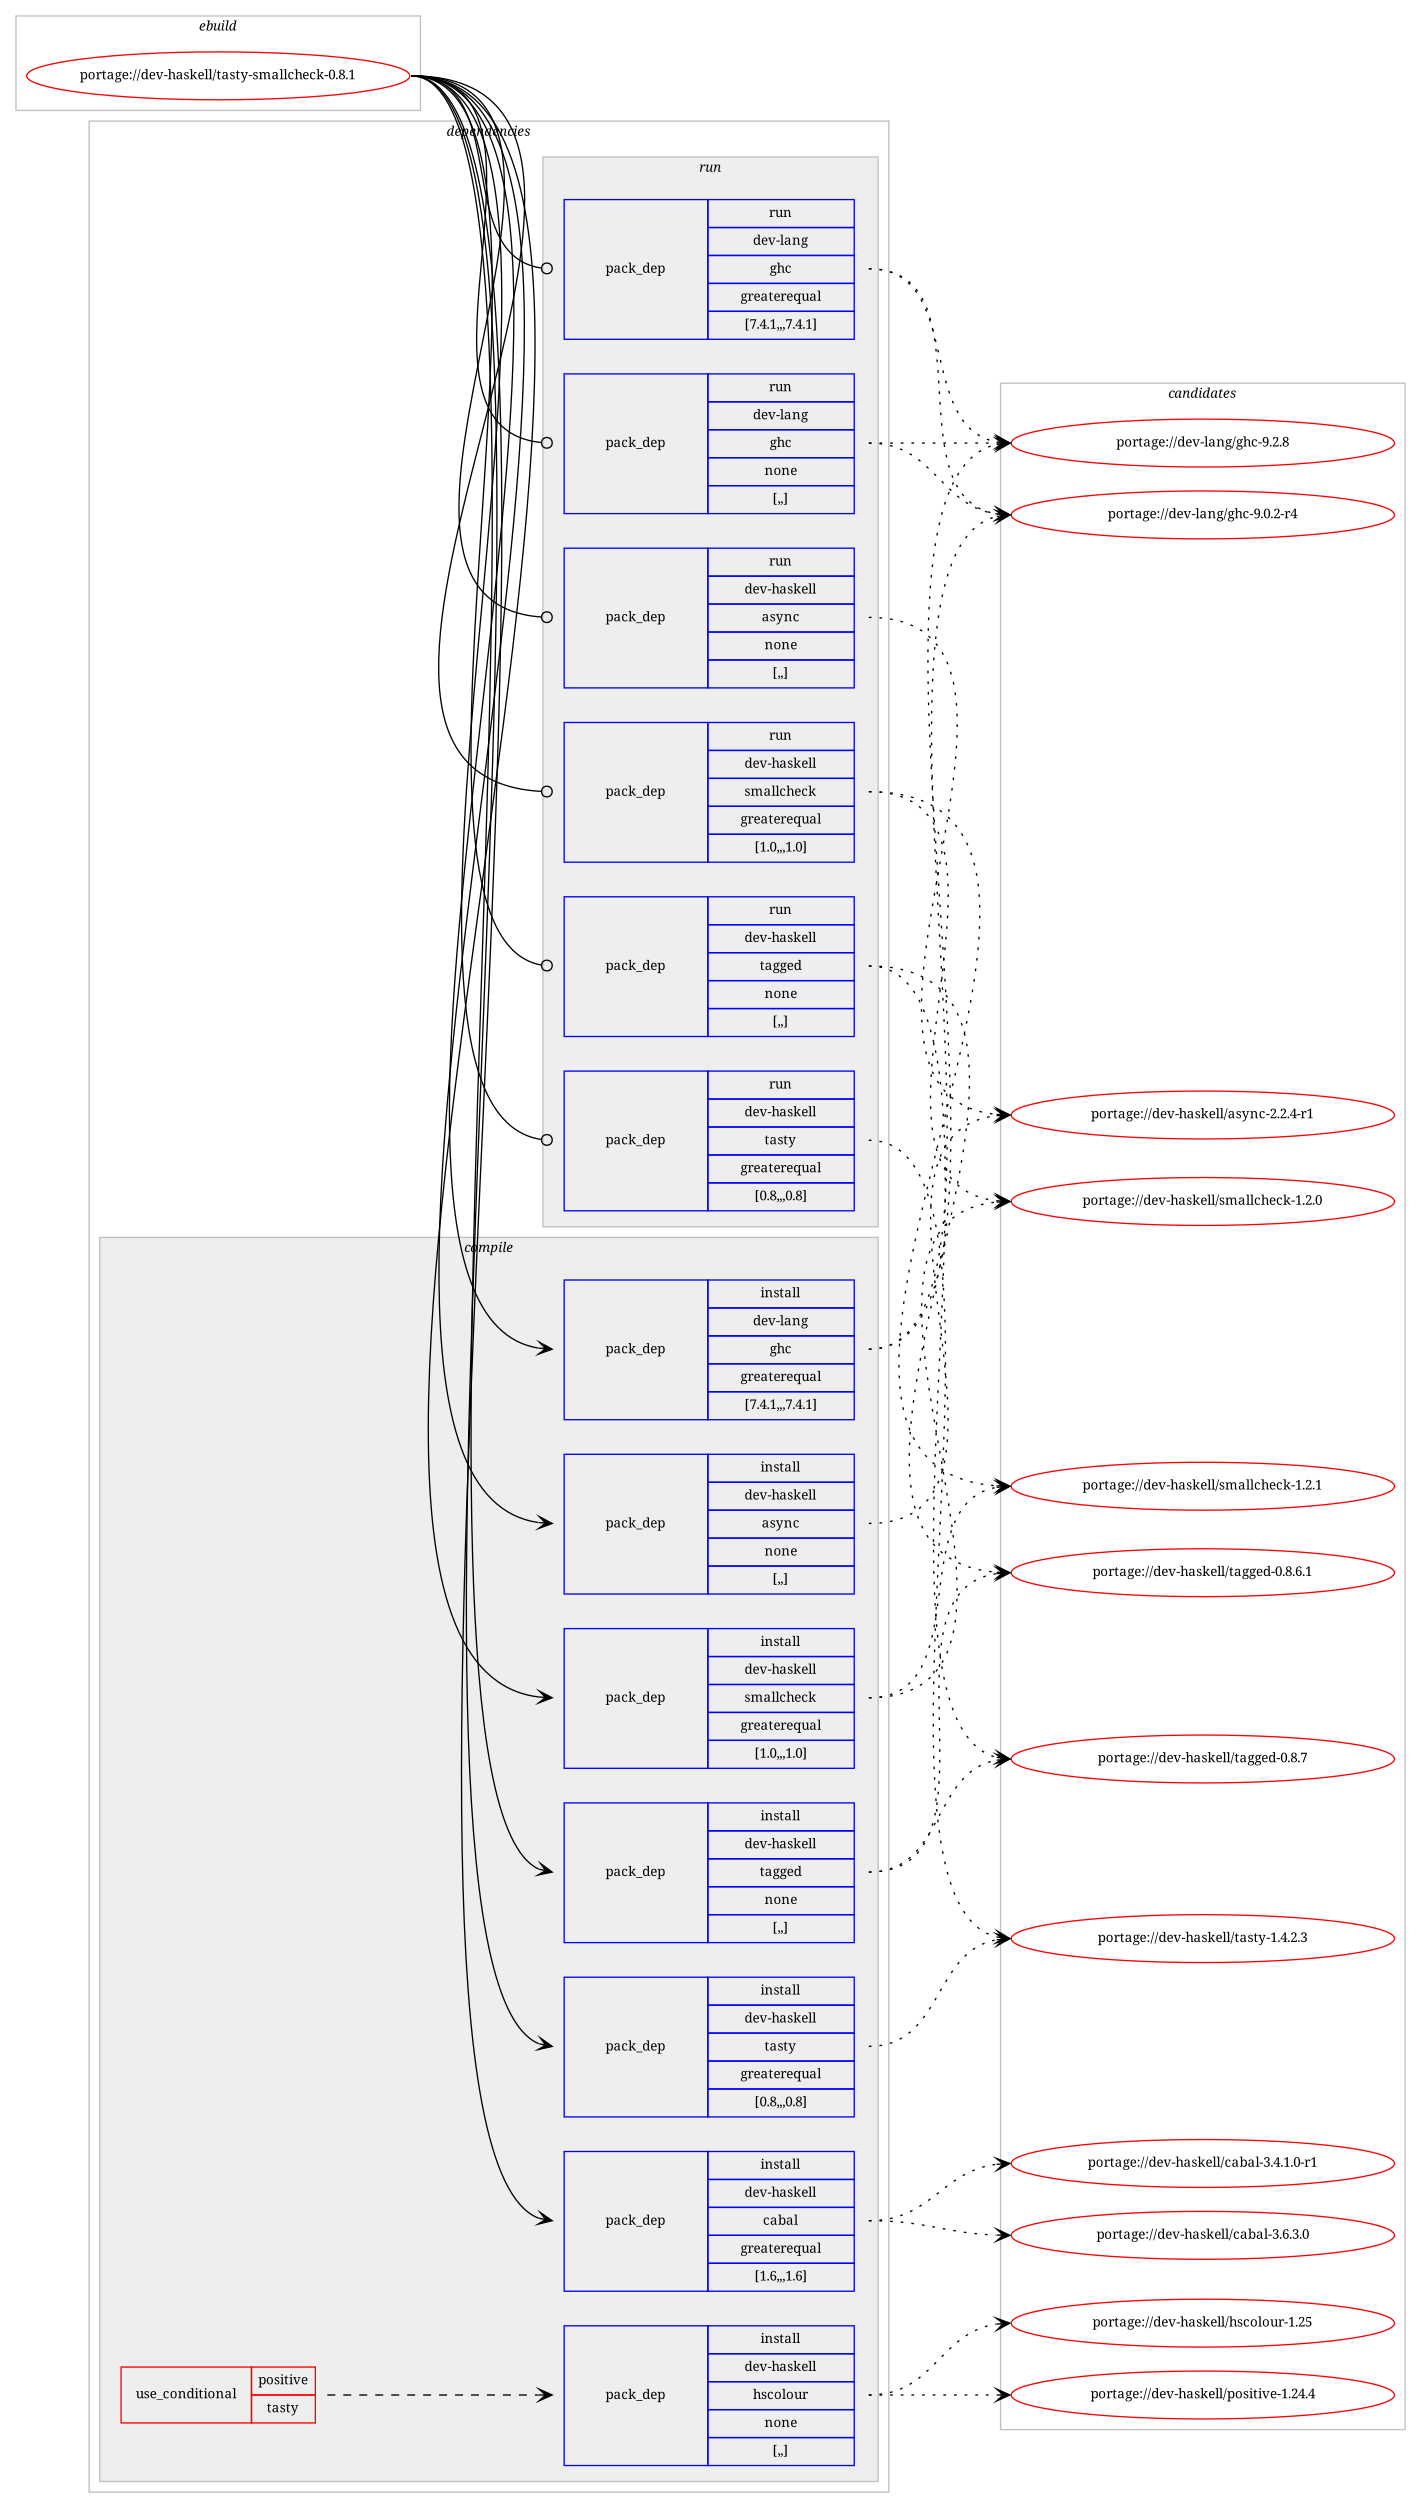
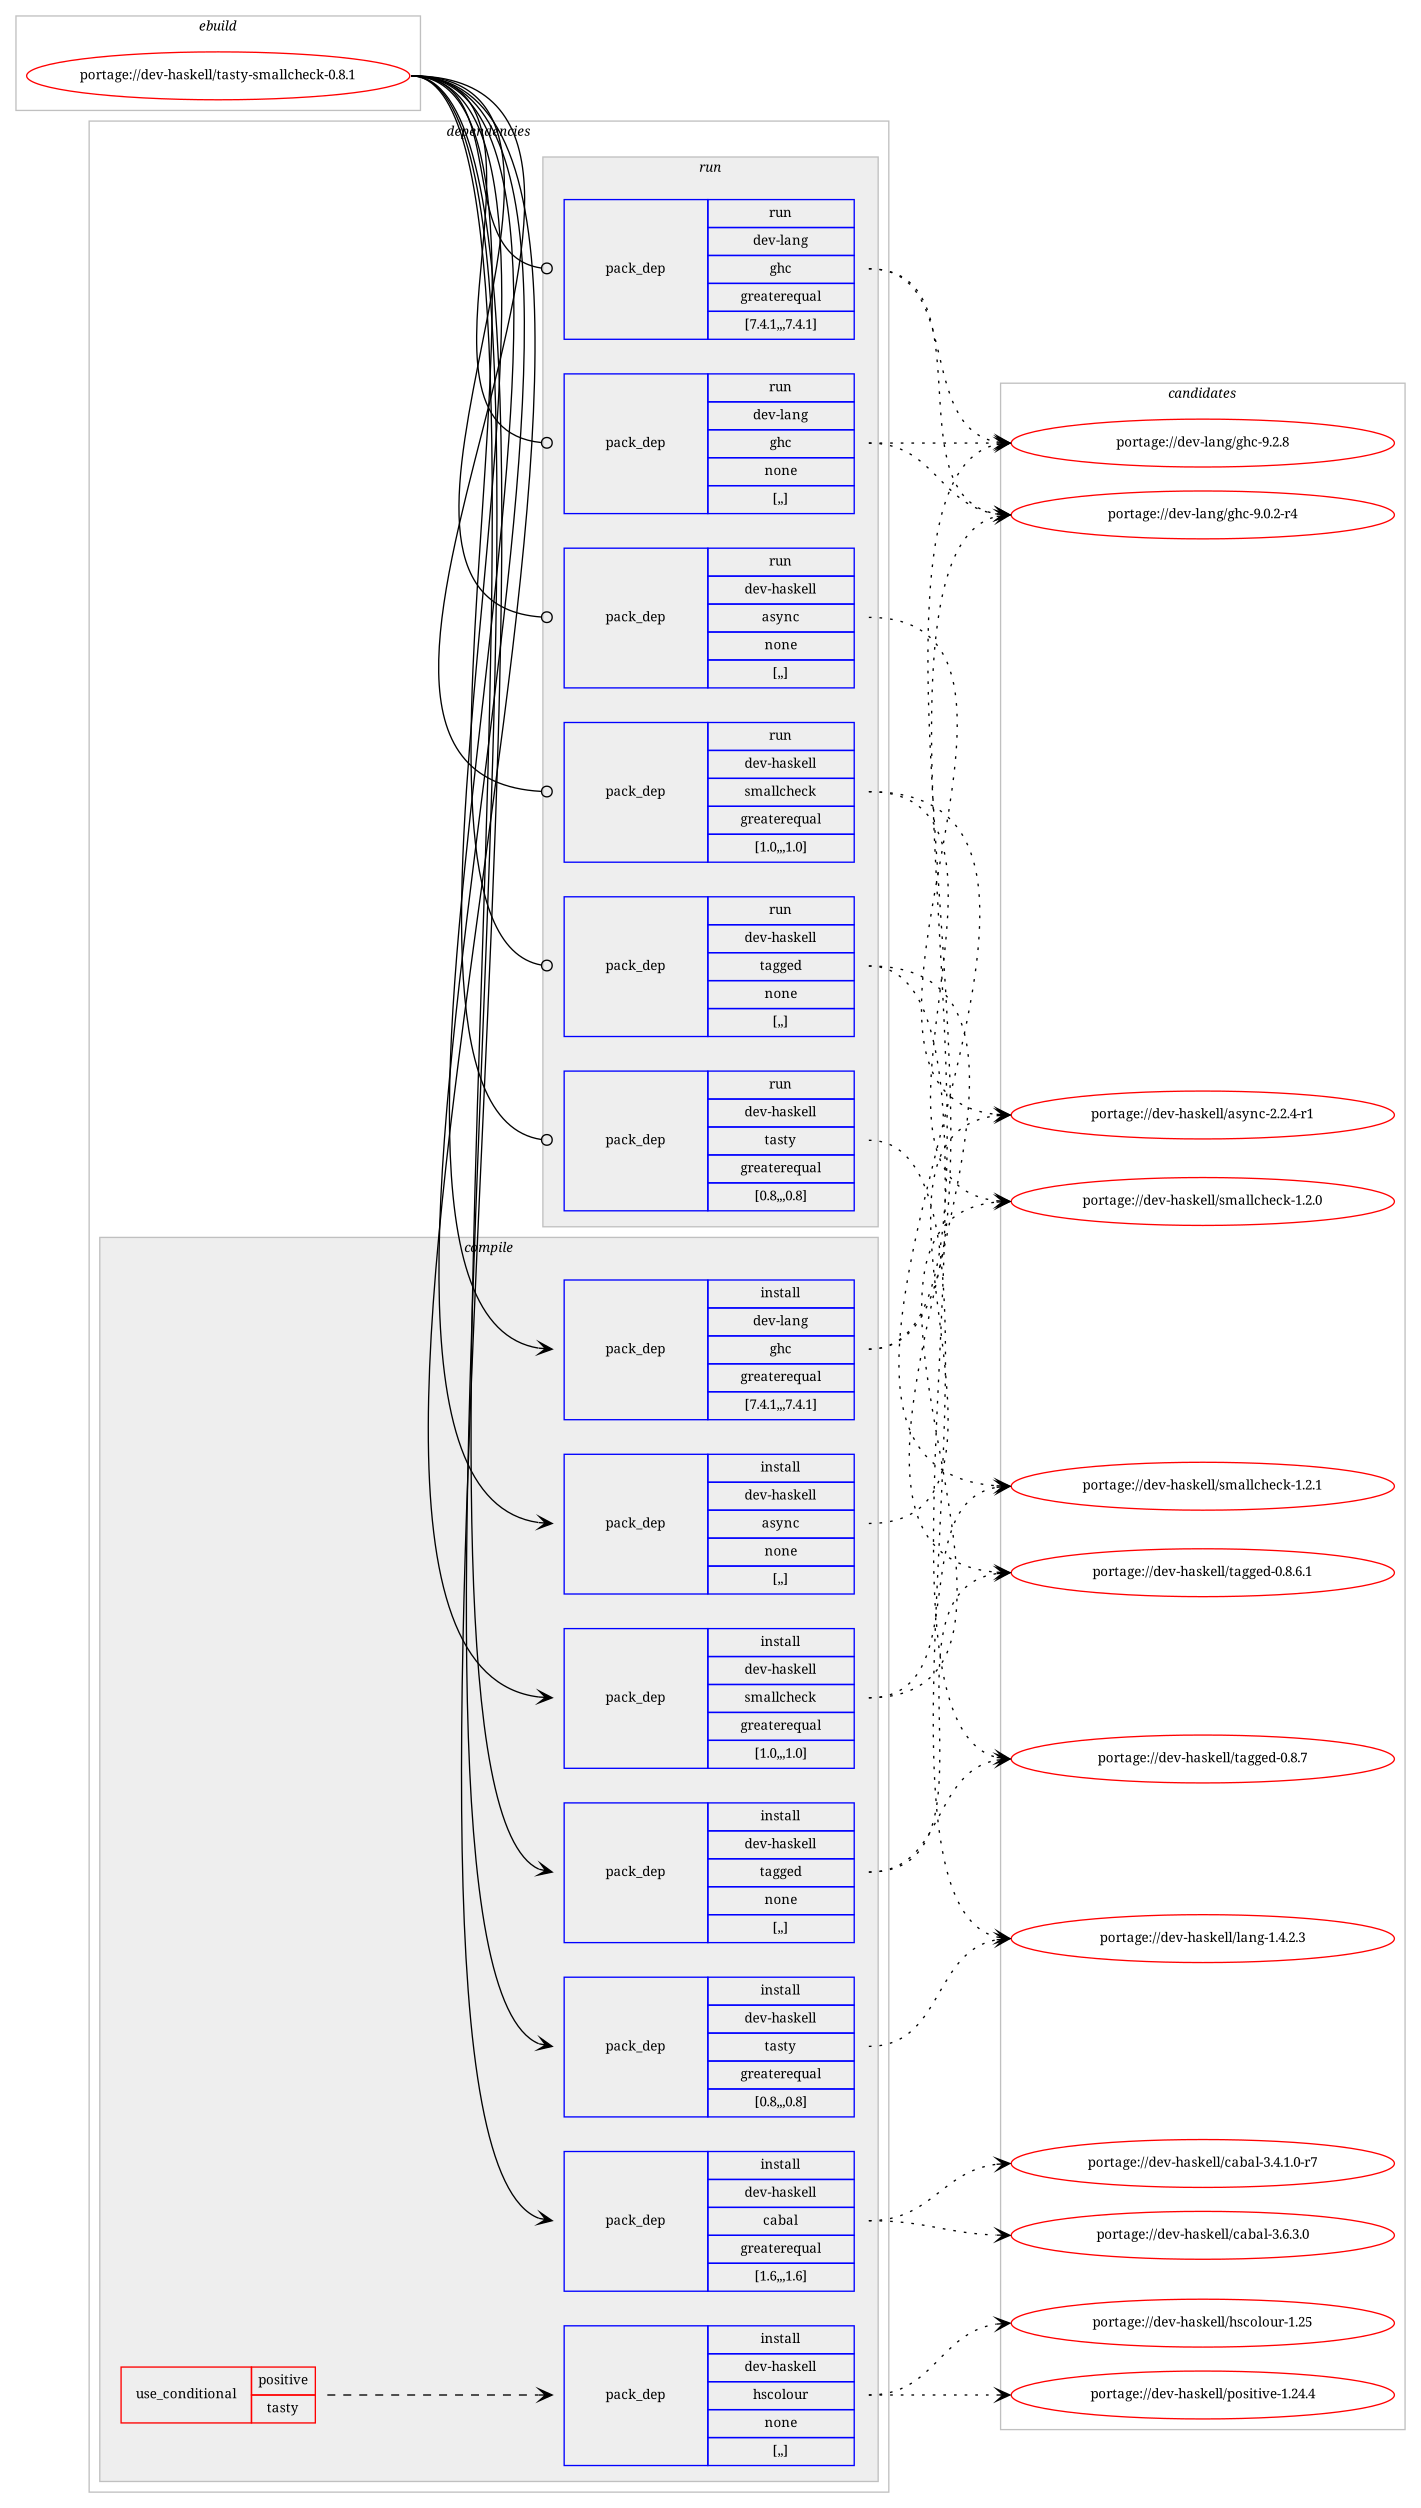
(1203, 1939) -> (1203, 1939)
(1203, 2163) -> (1203, 2163)
